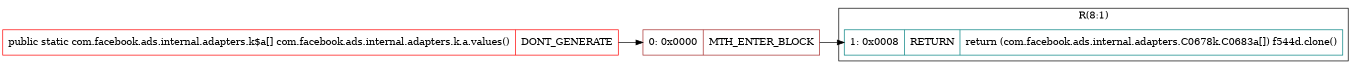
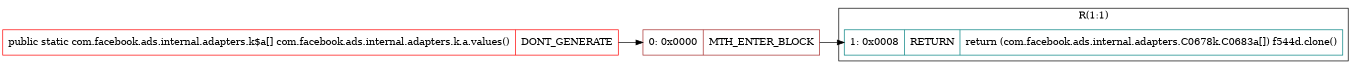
(1094, 16) -> (1094, 16)
